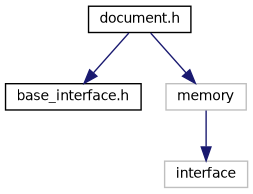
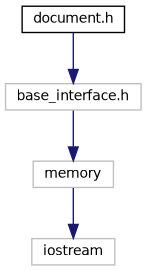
(168, 53) -> (73, 129)
(73, 97) -> (73, 97)
(206, 174) -> (73, 252)
